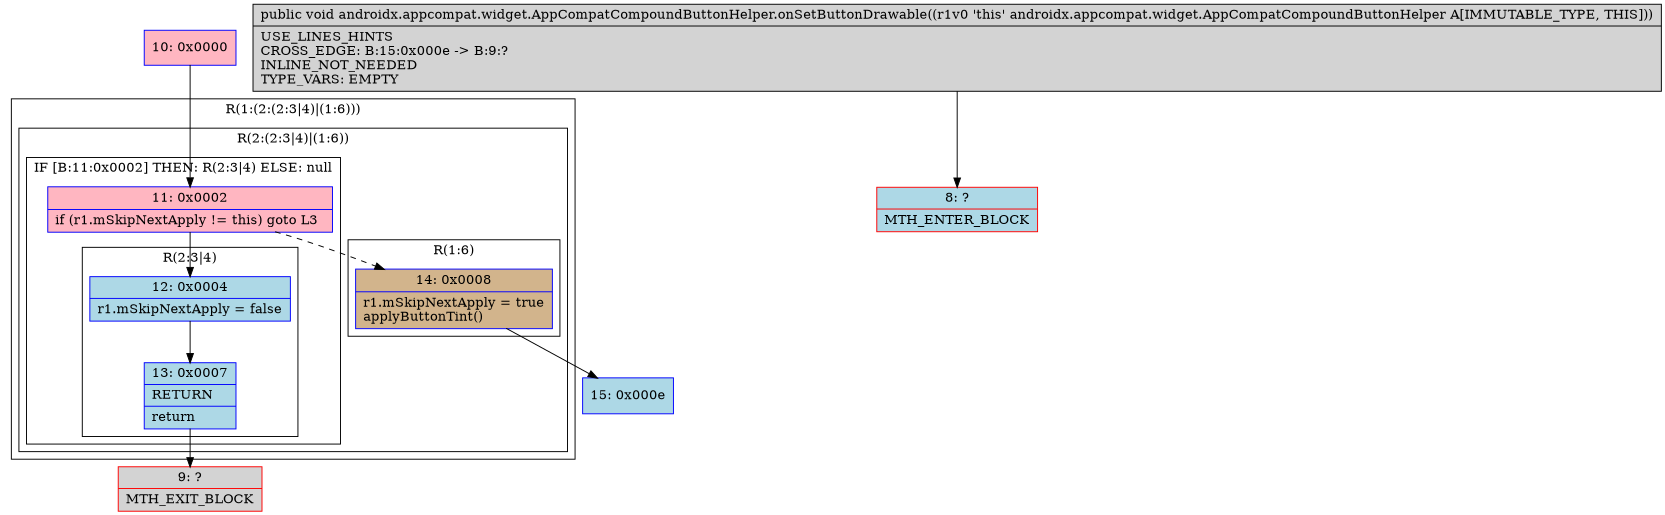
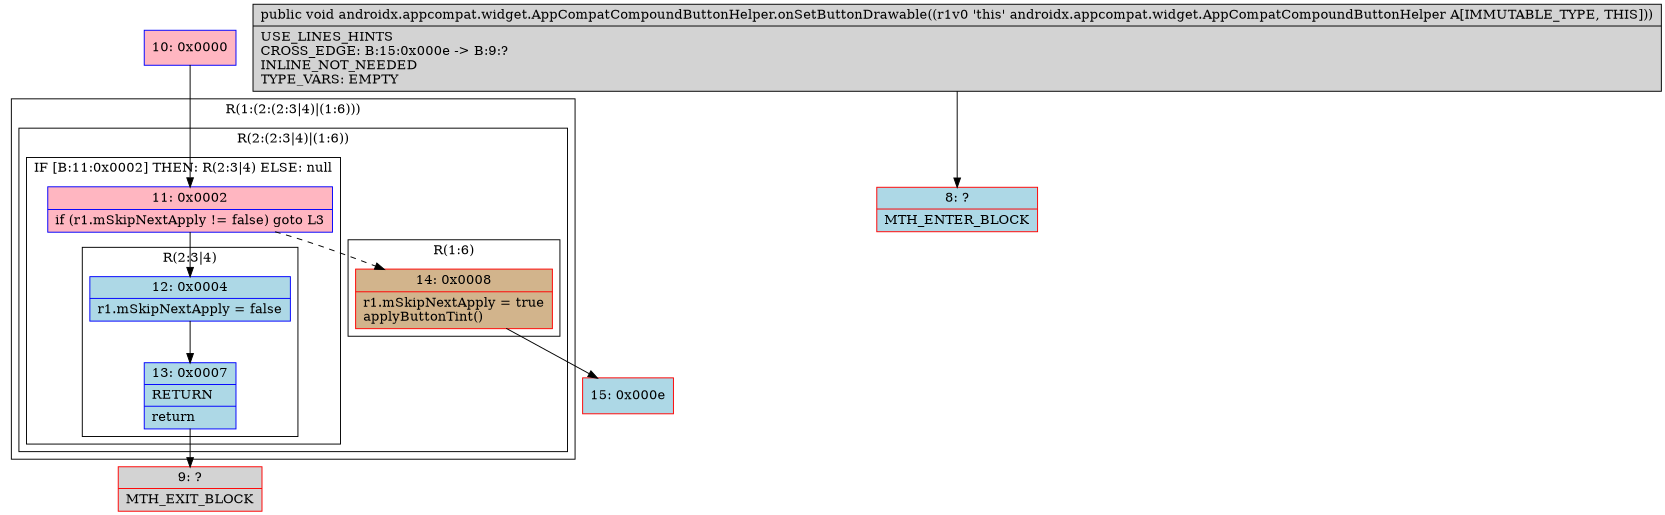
(187, 220) -> (190, 220)
(454, 299) -> (454, 299)
(628, 396) -> (628, 396)
